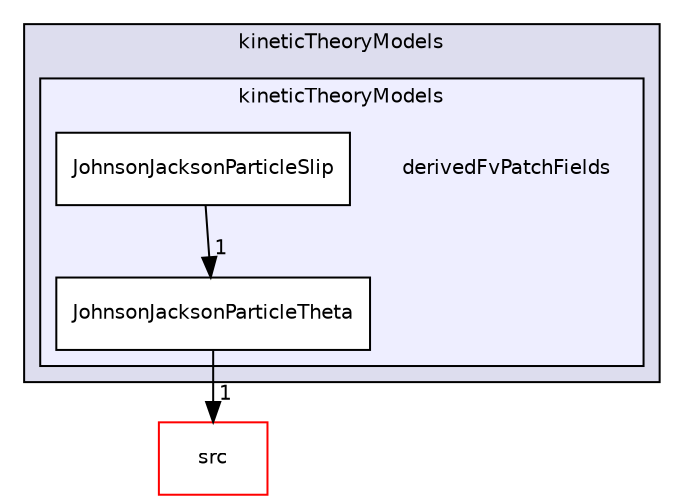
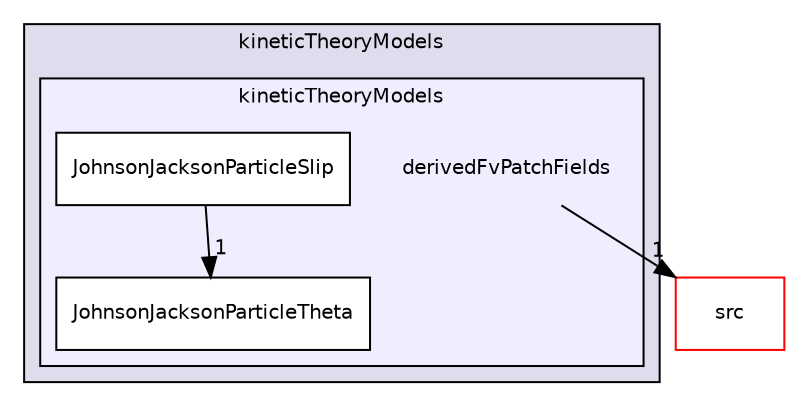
(213, 376) -> (609, 236)
